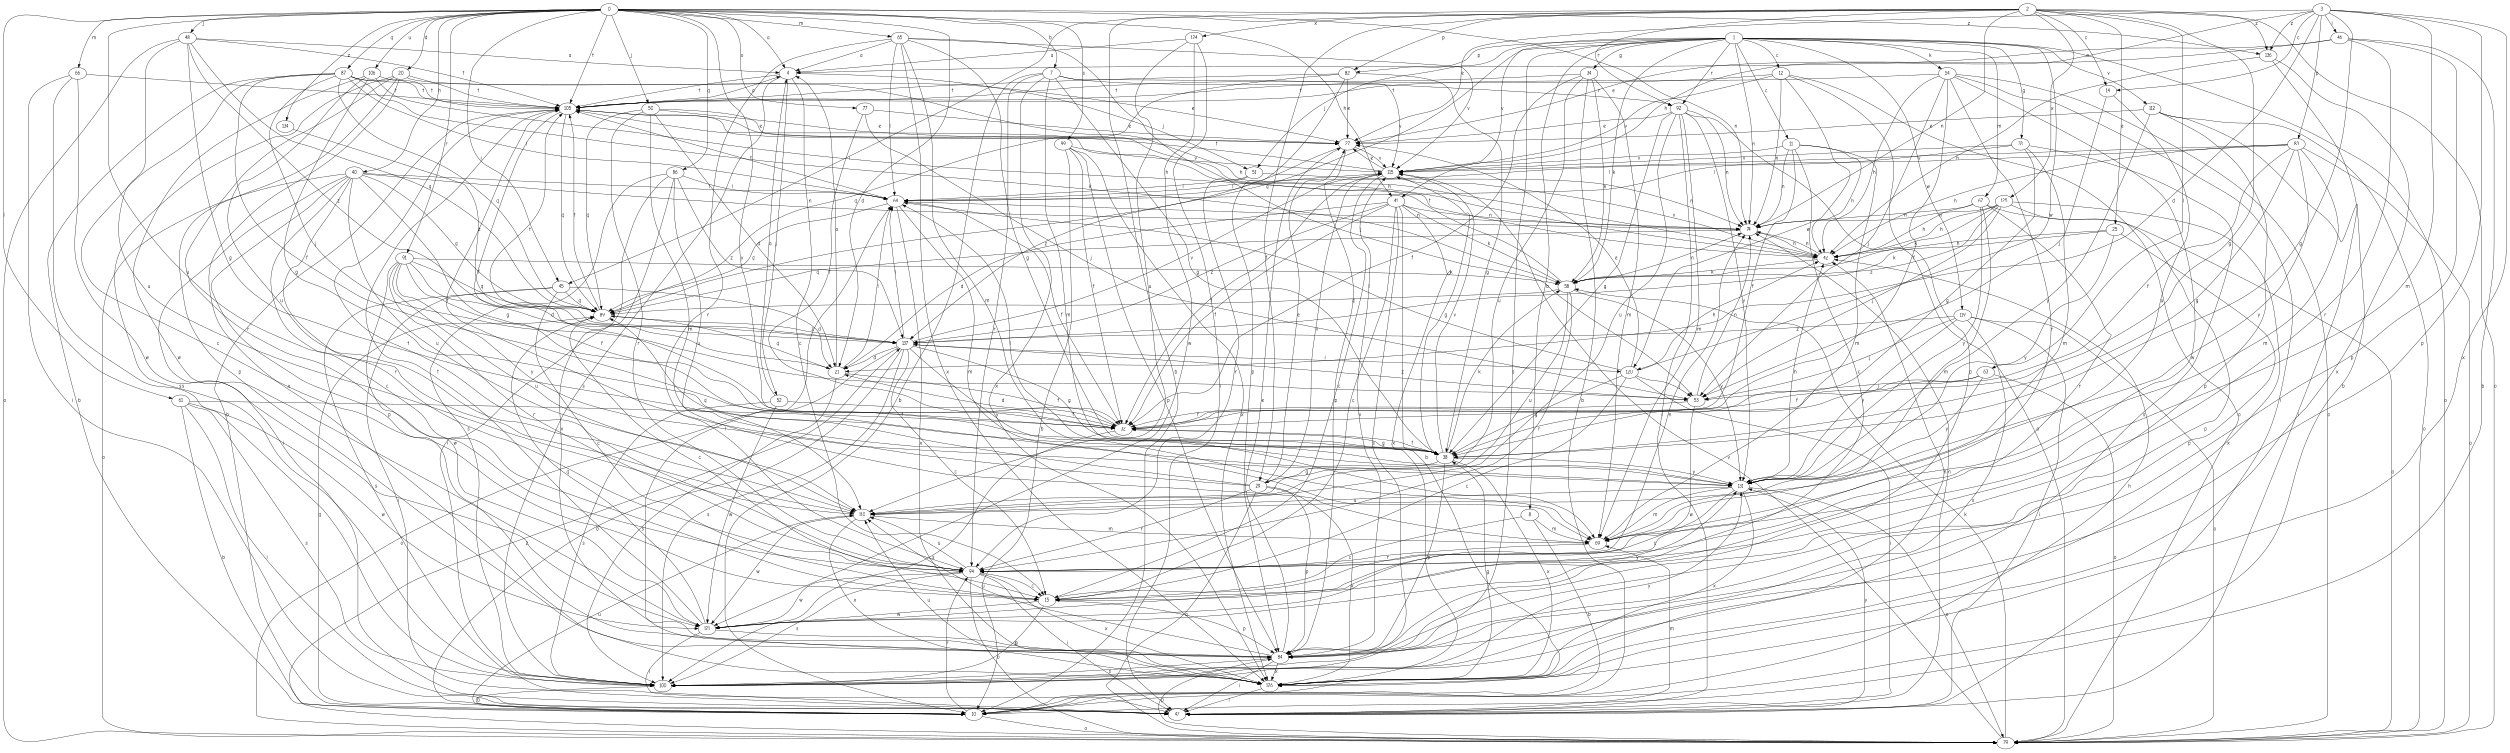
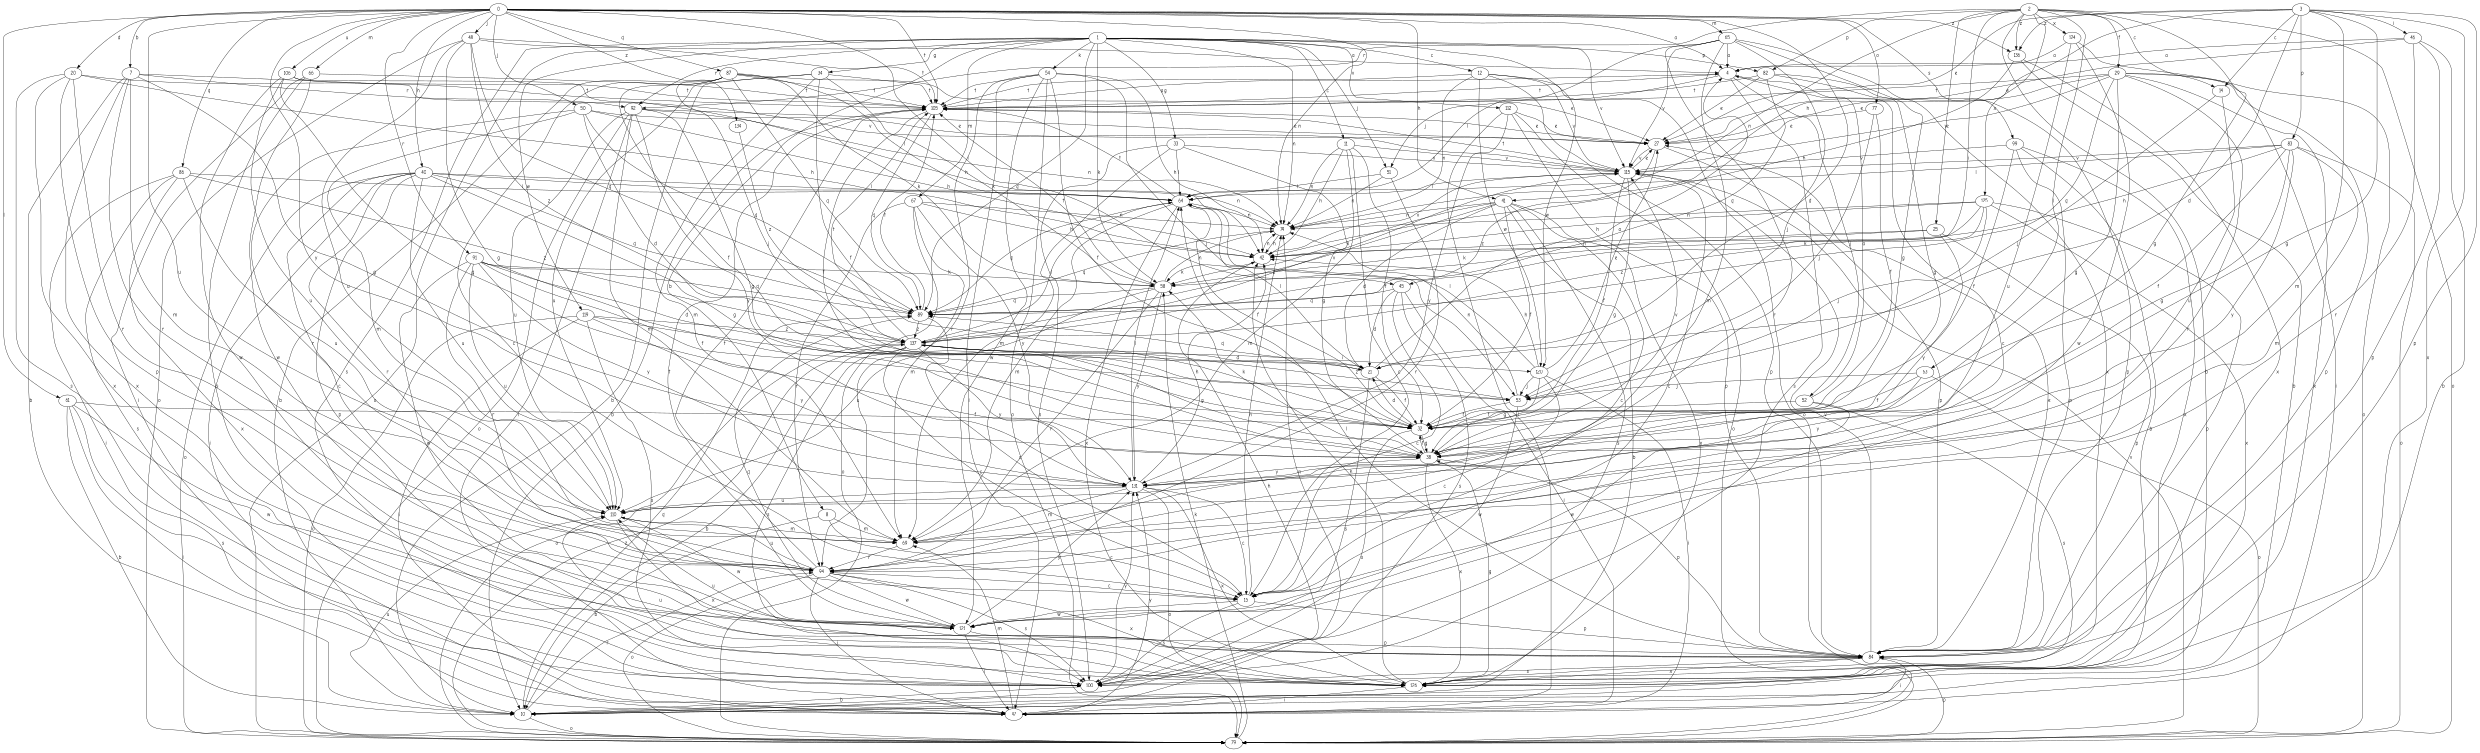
(1352, 466) -> (1902, 404)
